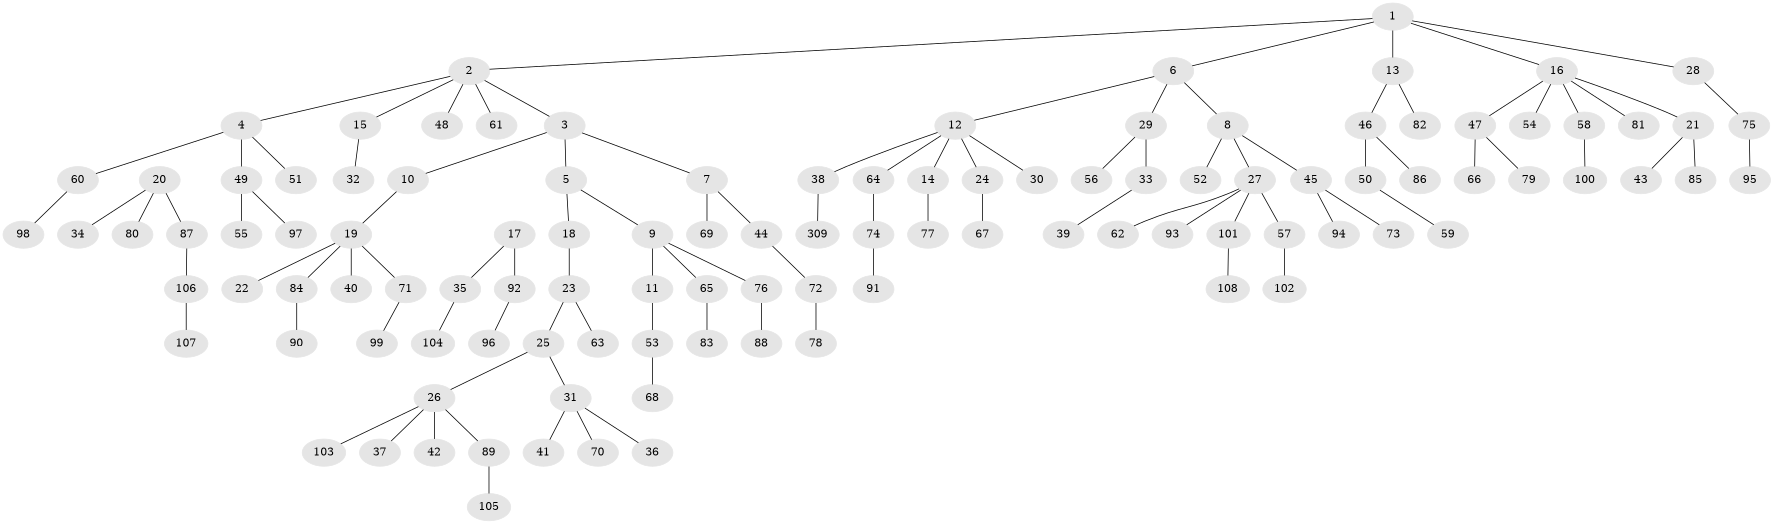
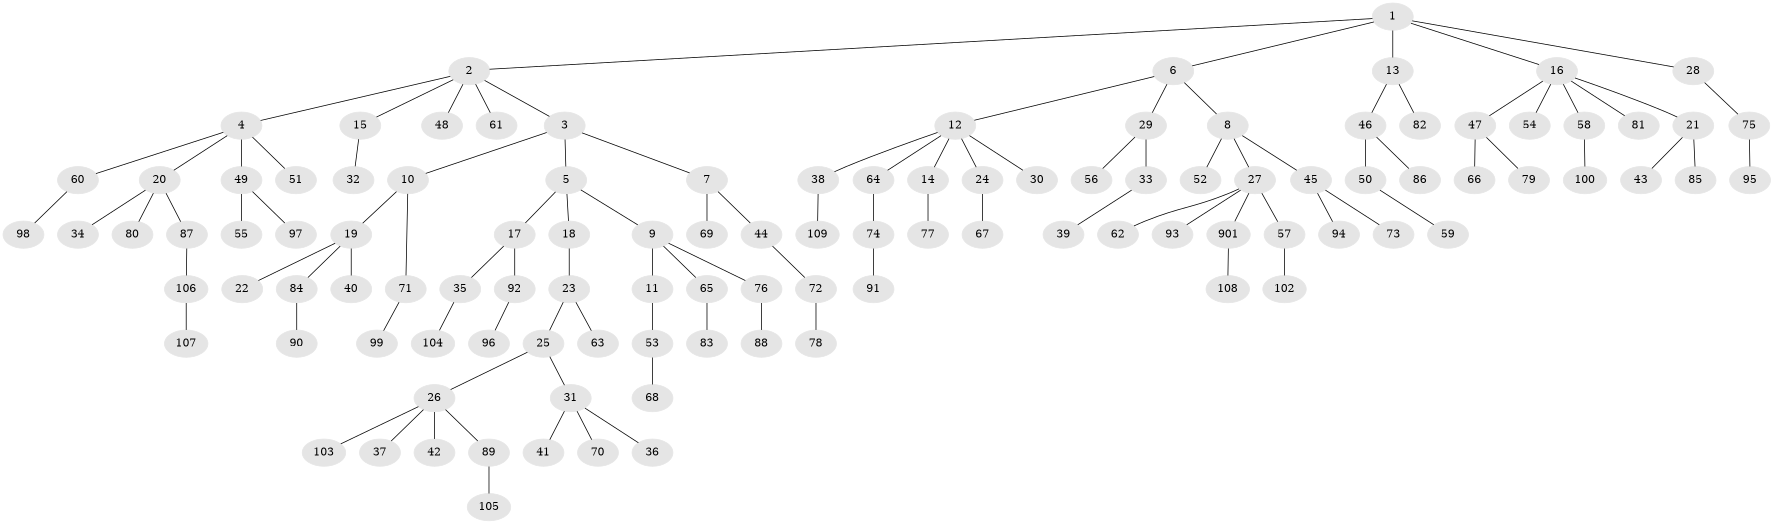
none -> (201, 153)
none -> (540, 207)
(818, 235) -> (818, 235)
(1229, 235) -> (1229, 235)
(378, 262) -> (407, 235)
